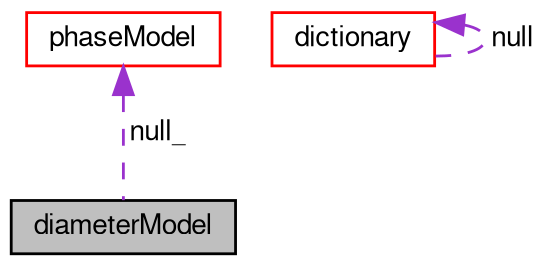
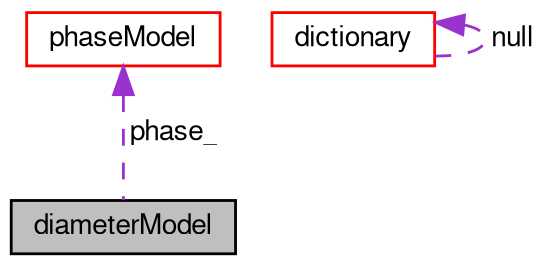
(156, 133) -> (171, 133)
